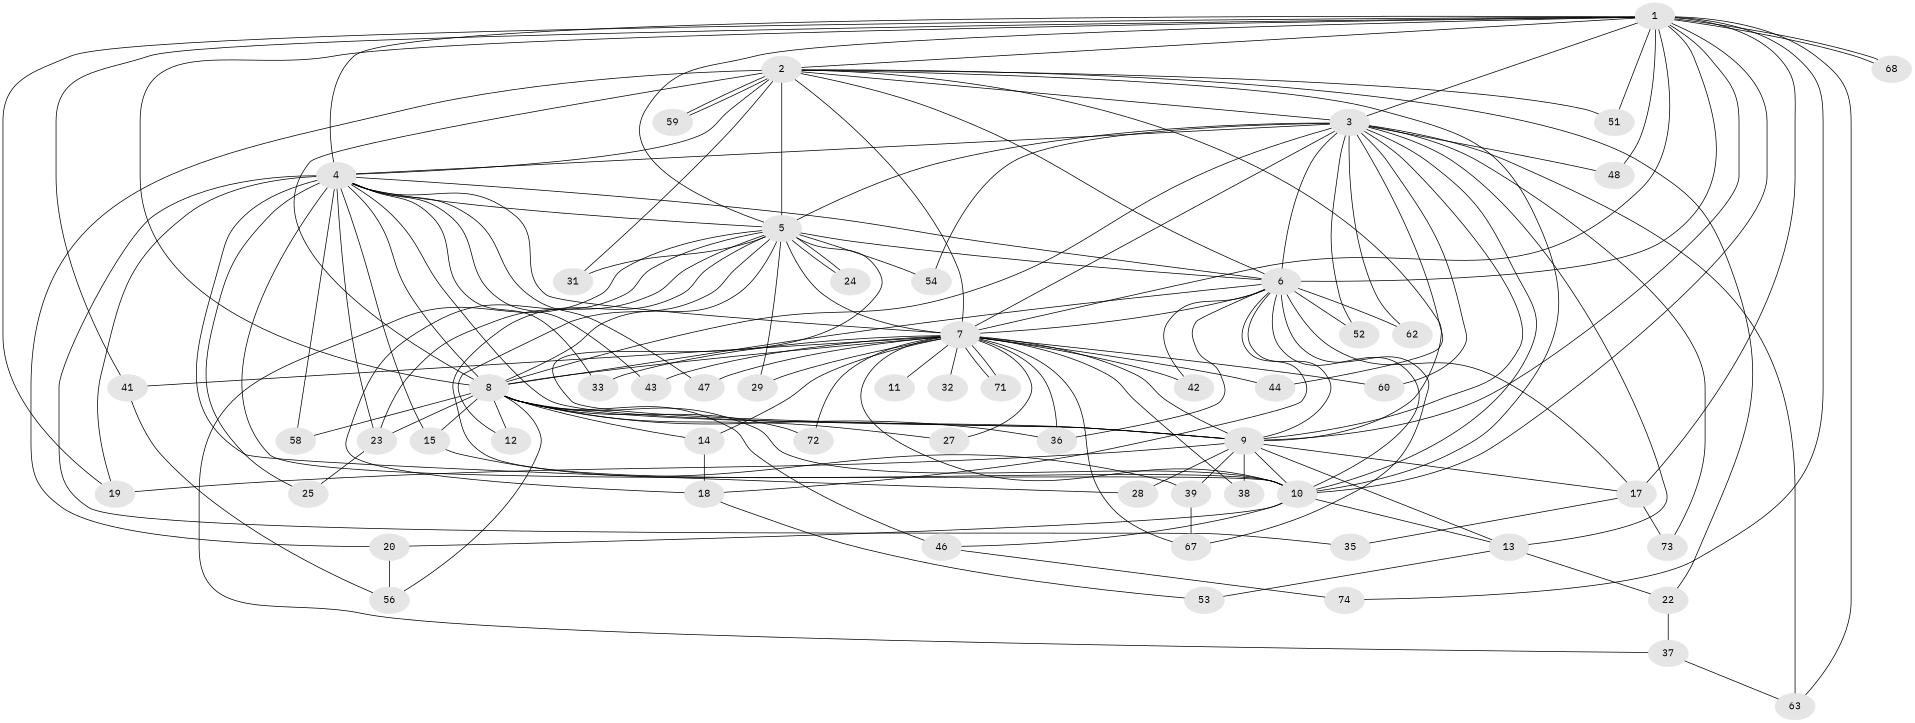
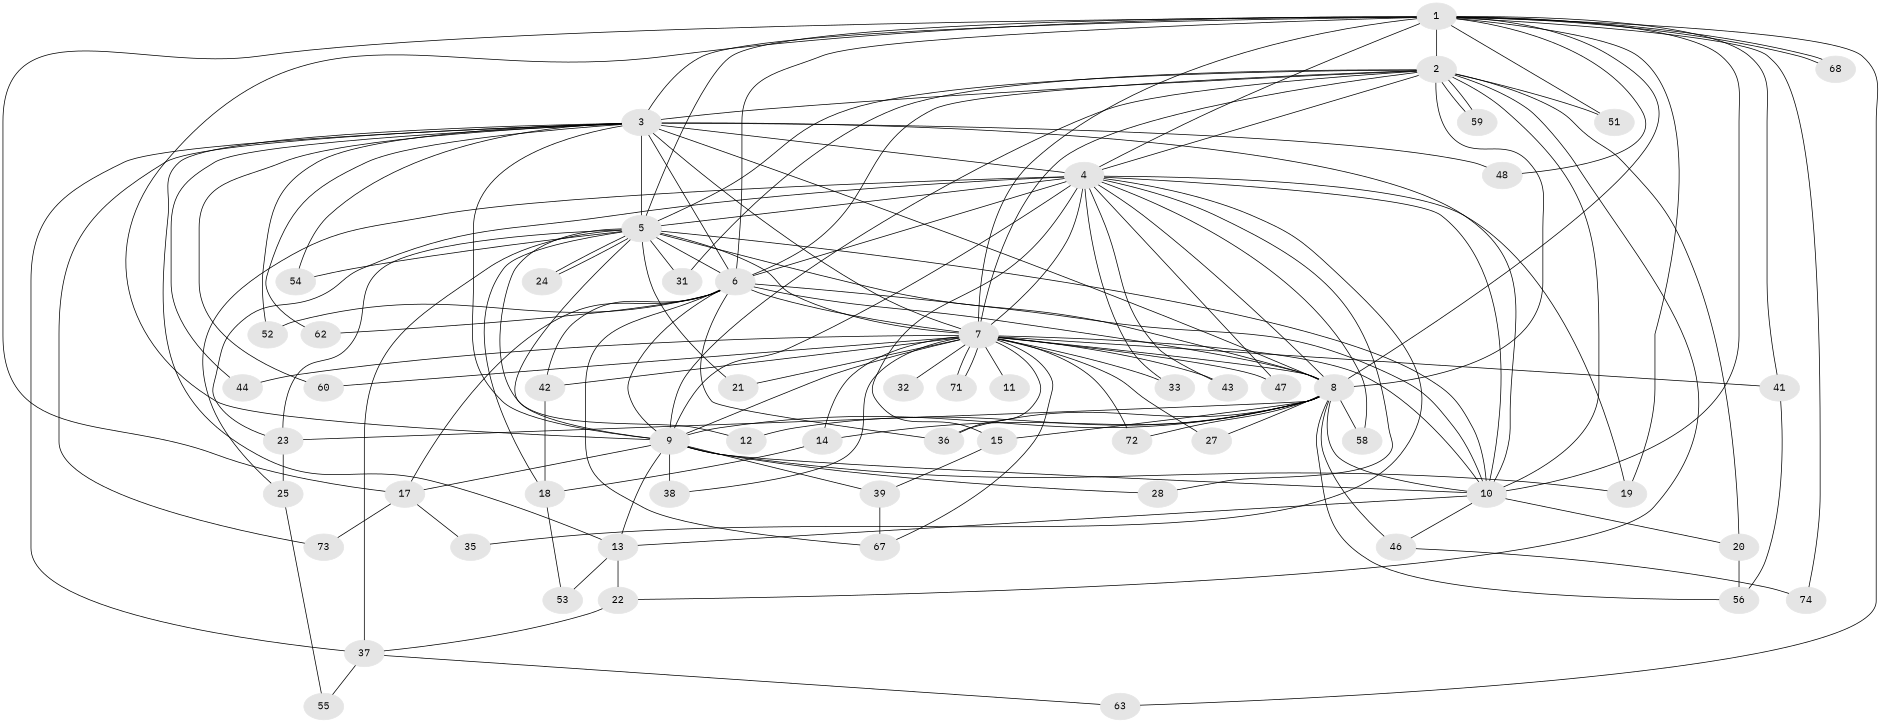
(1732, 299) -> (33, 255)
(757, 388) -> (738, 388)
(1131, 445) -> (545, 441)
none -> (324, 707)
